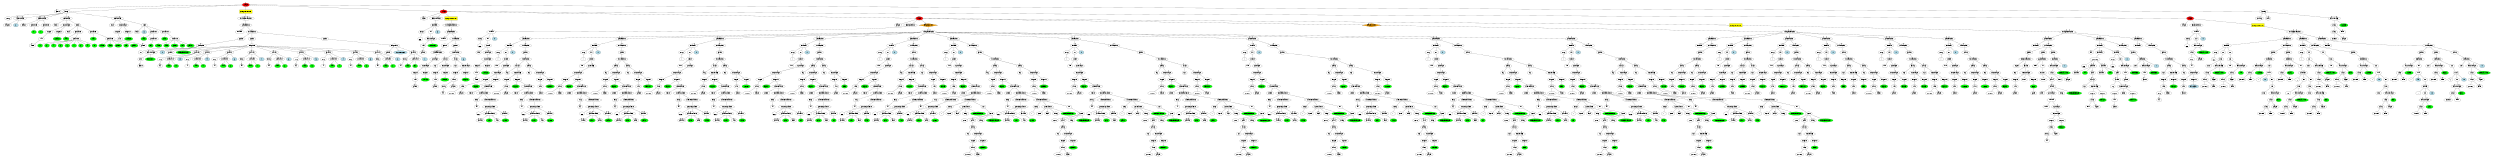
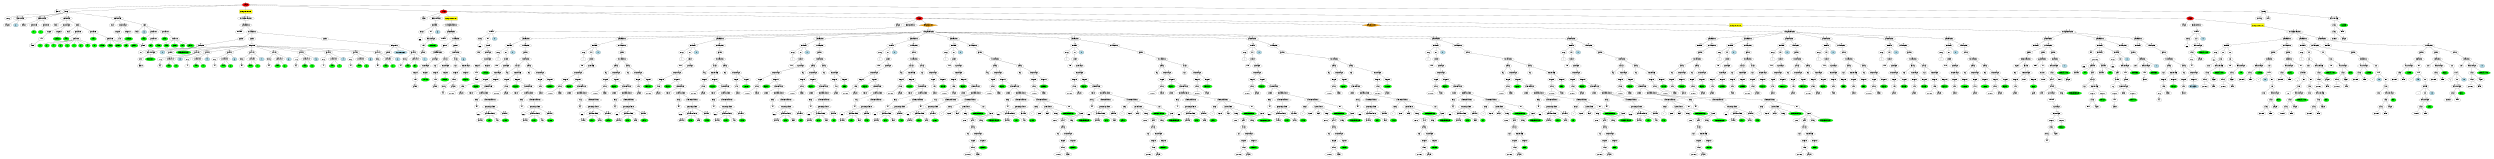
(2046, 107) -> none
